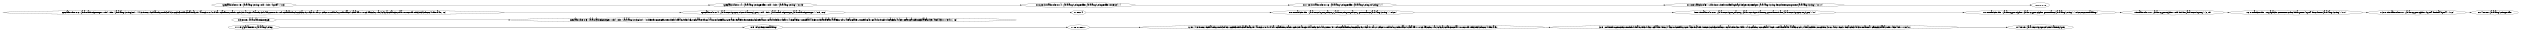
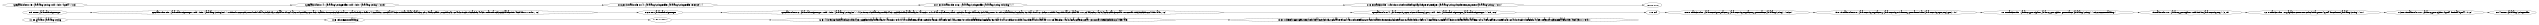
none -> (661, 13)
(254, 27) -> (45, 20)
(2041, 27) -> none
